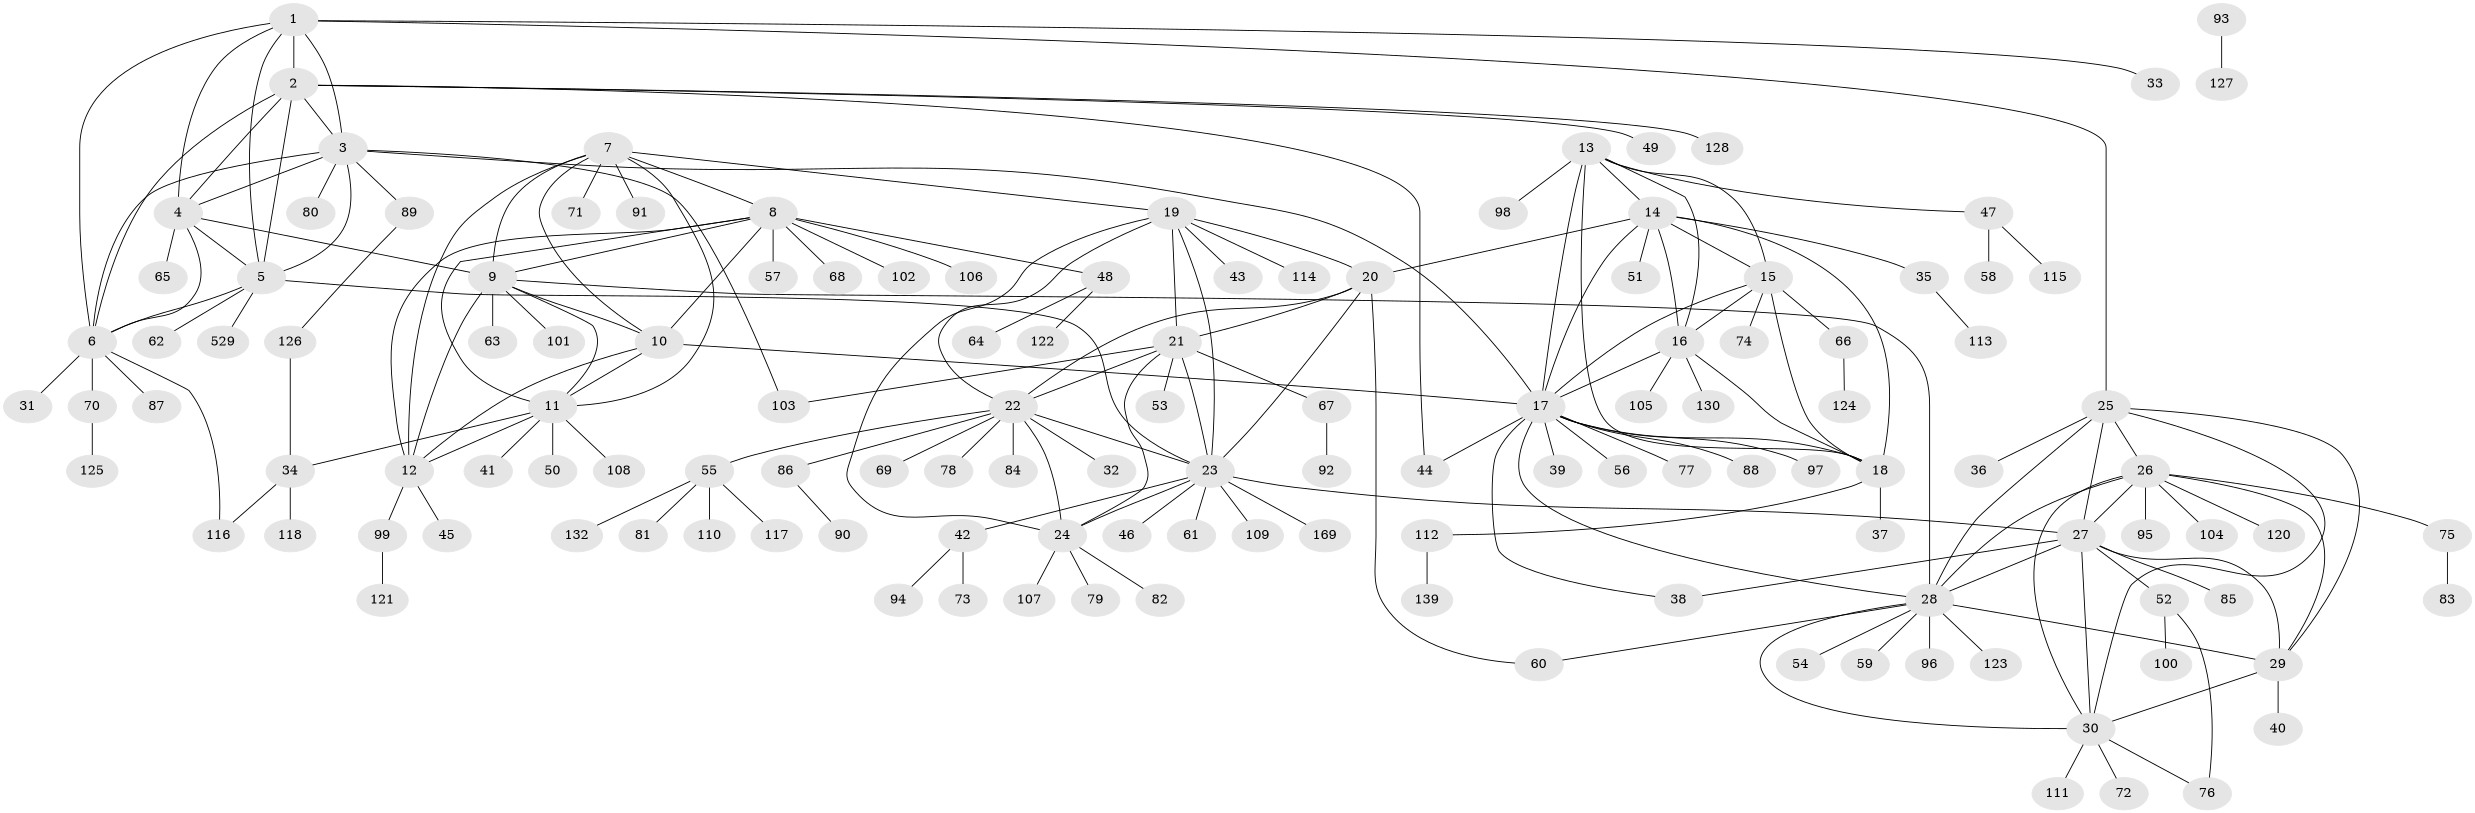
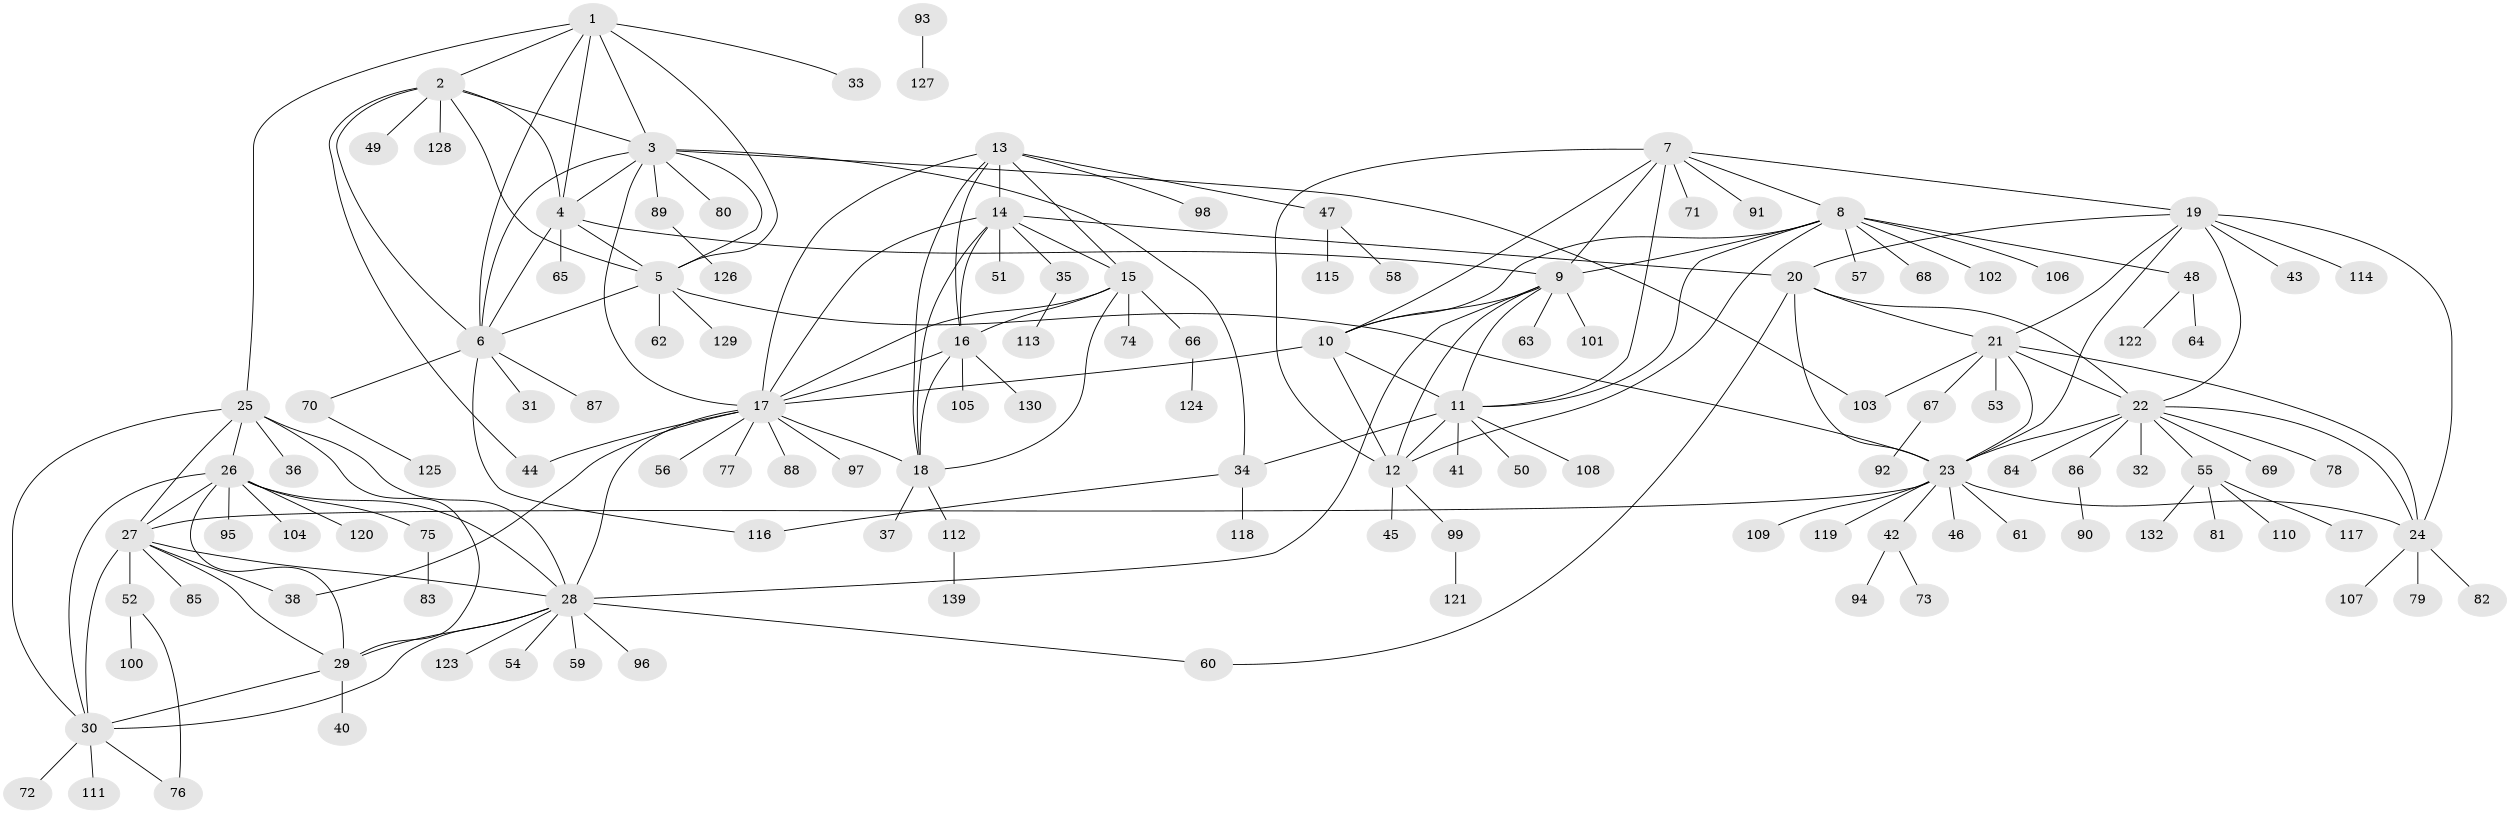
(223, 342) -> (726, 342)
(290, 407) -> (1037, 199)
(1558, 471) -> none
(1325, 536) -> (1826, 536)
